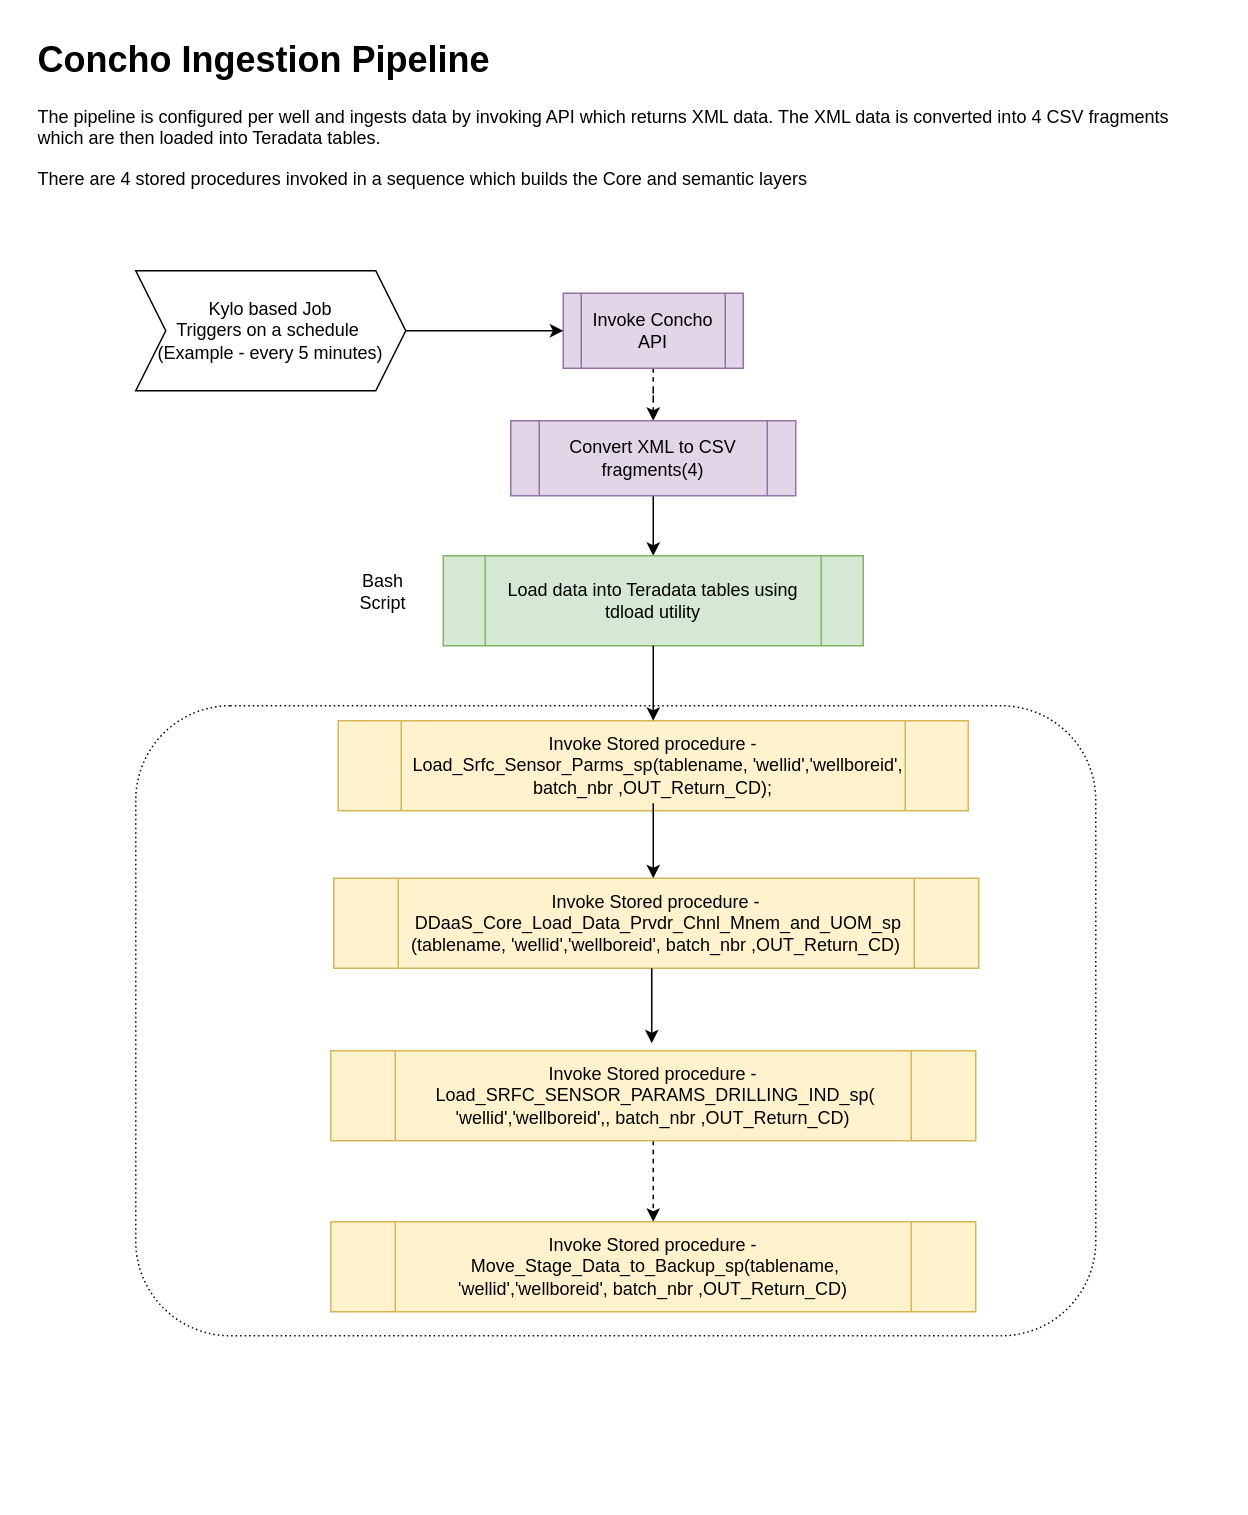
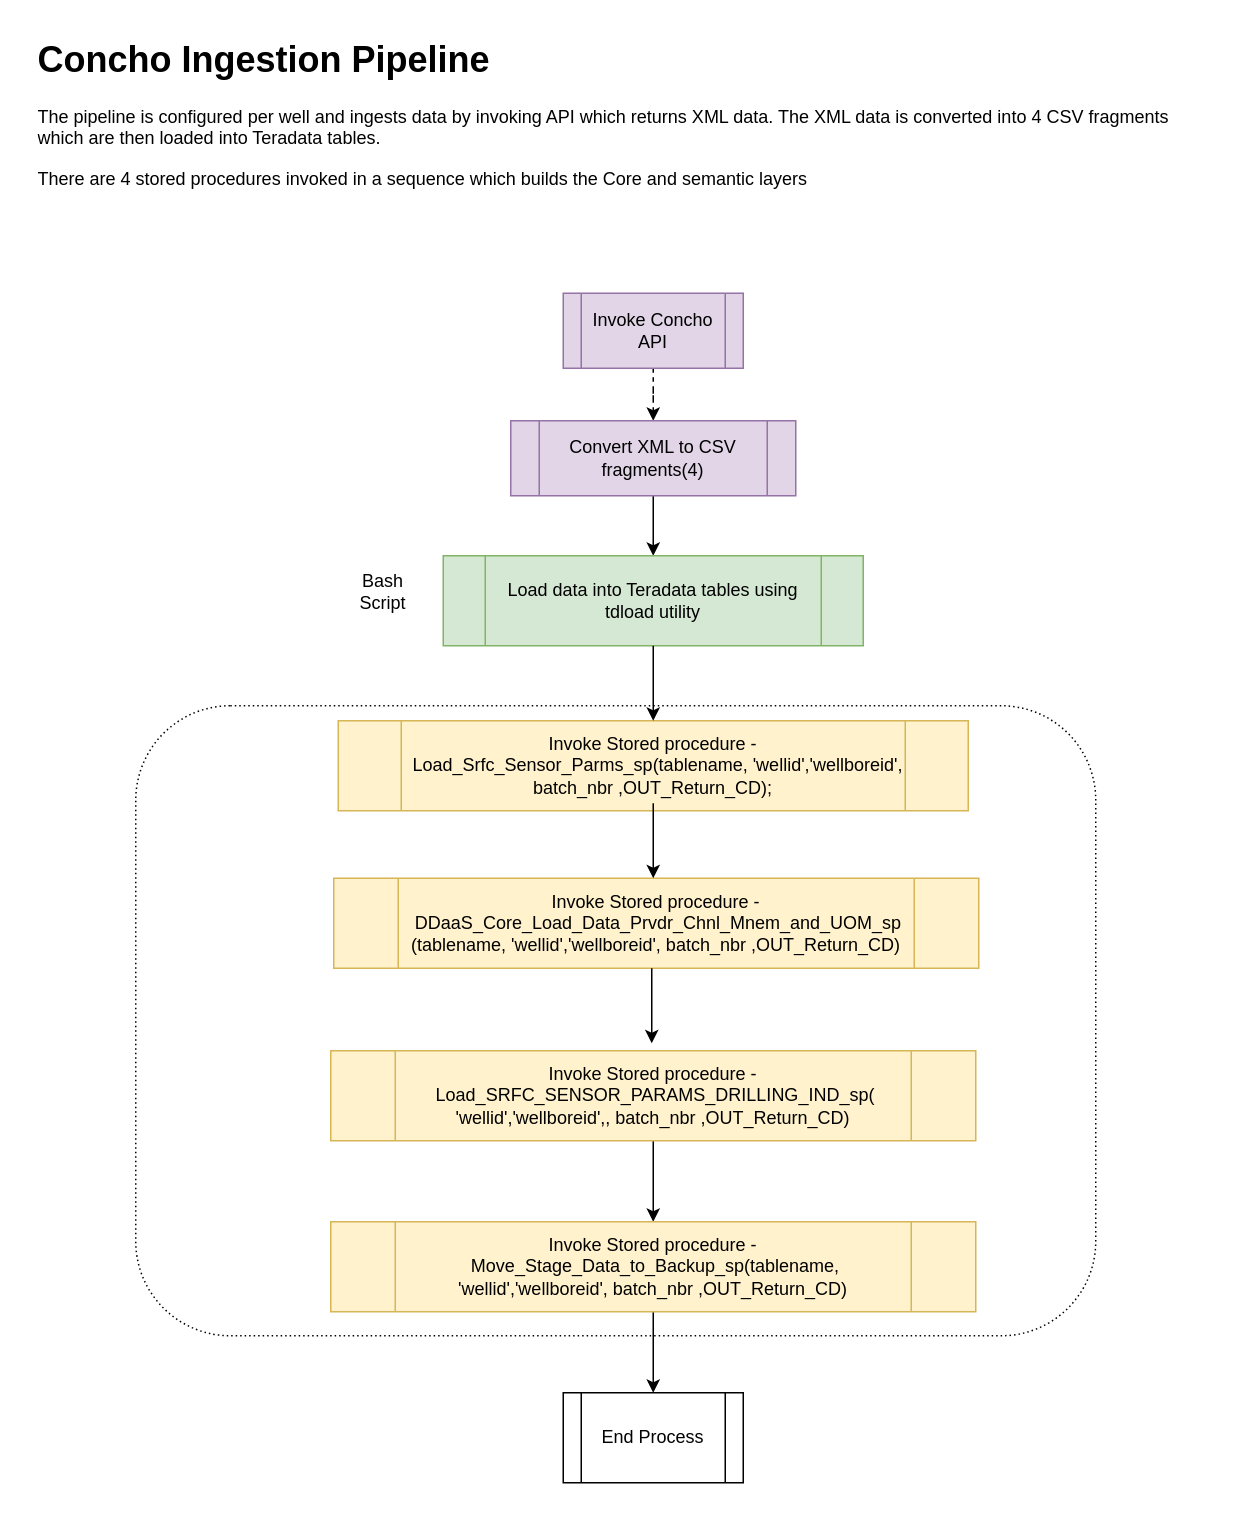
(271, 331) -> none
(479, 331) -> none
(653, 1177) -> (653, 1177)
none -> (653, 1347)
none -> (653, 1438)
